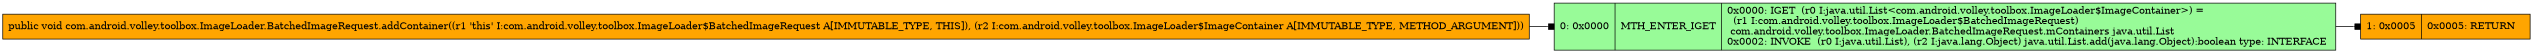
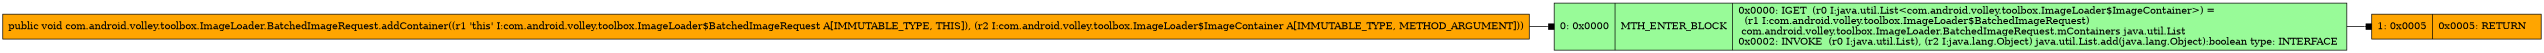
(1668, 26) -> (1674, 26)
